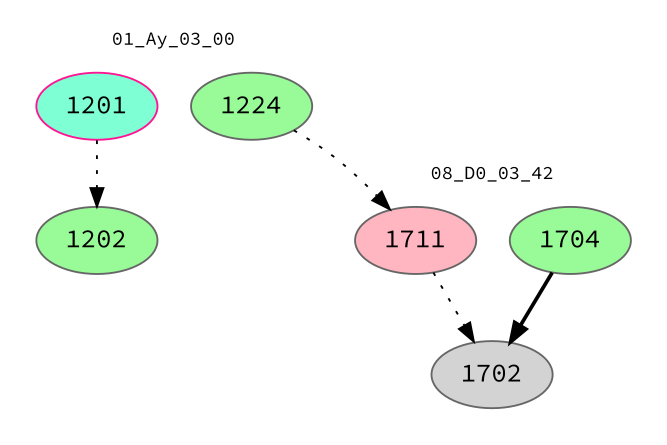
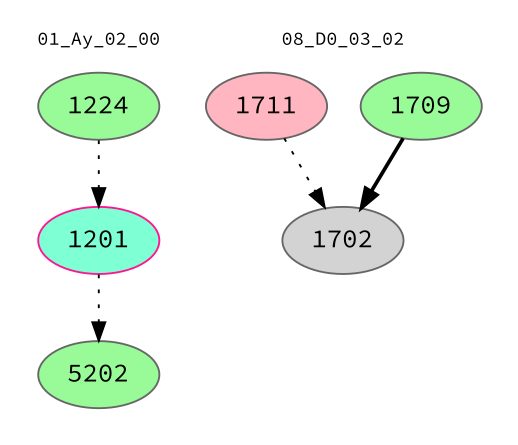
(174, 40) -> (100, 40)
(354, 174) -> (99, 164)
(493, 174) -> (344, 40)
(97, 240) -> (99, 375)
(570, 240) -> (421, 106)
